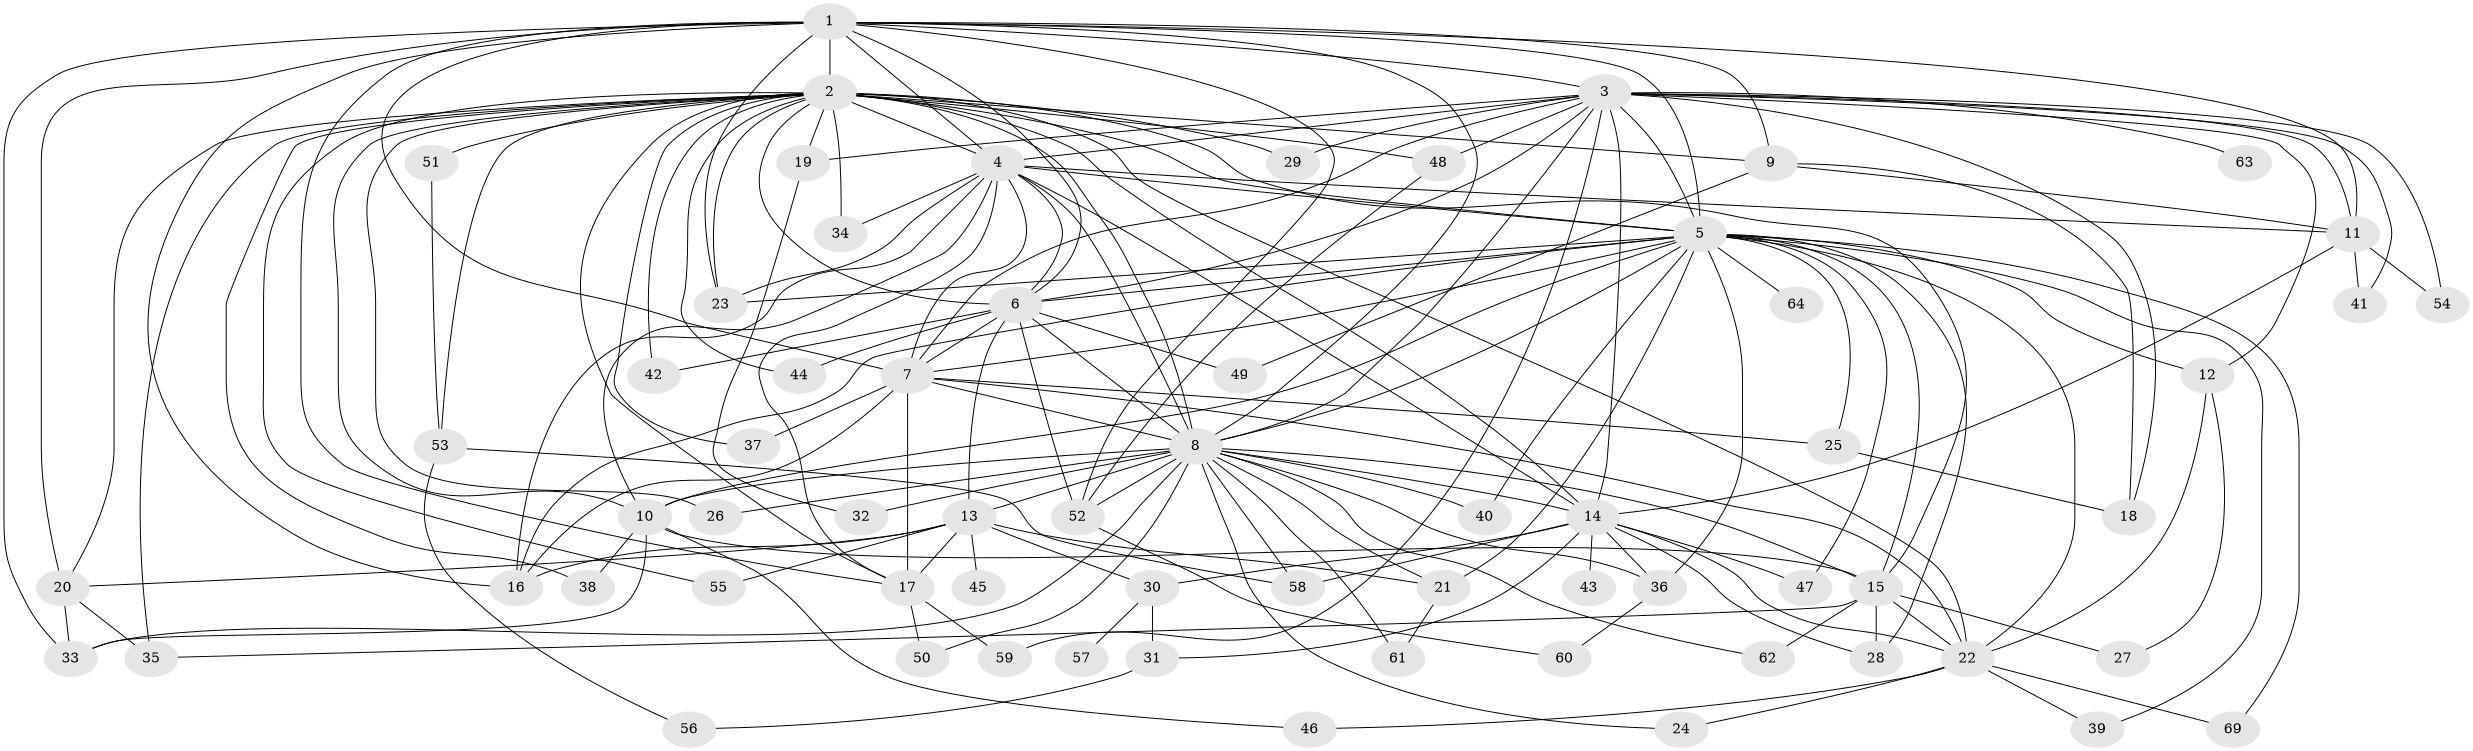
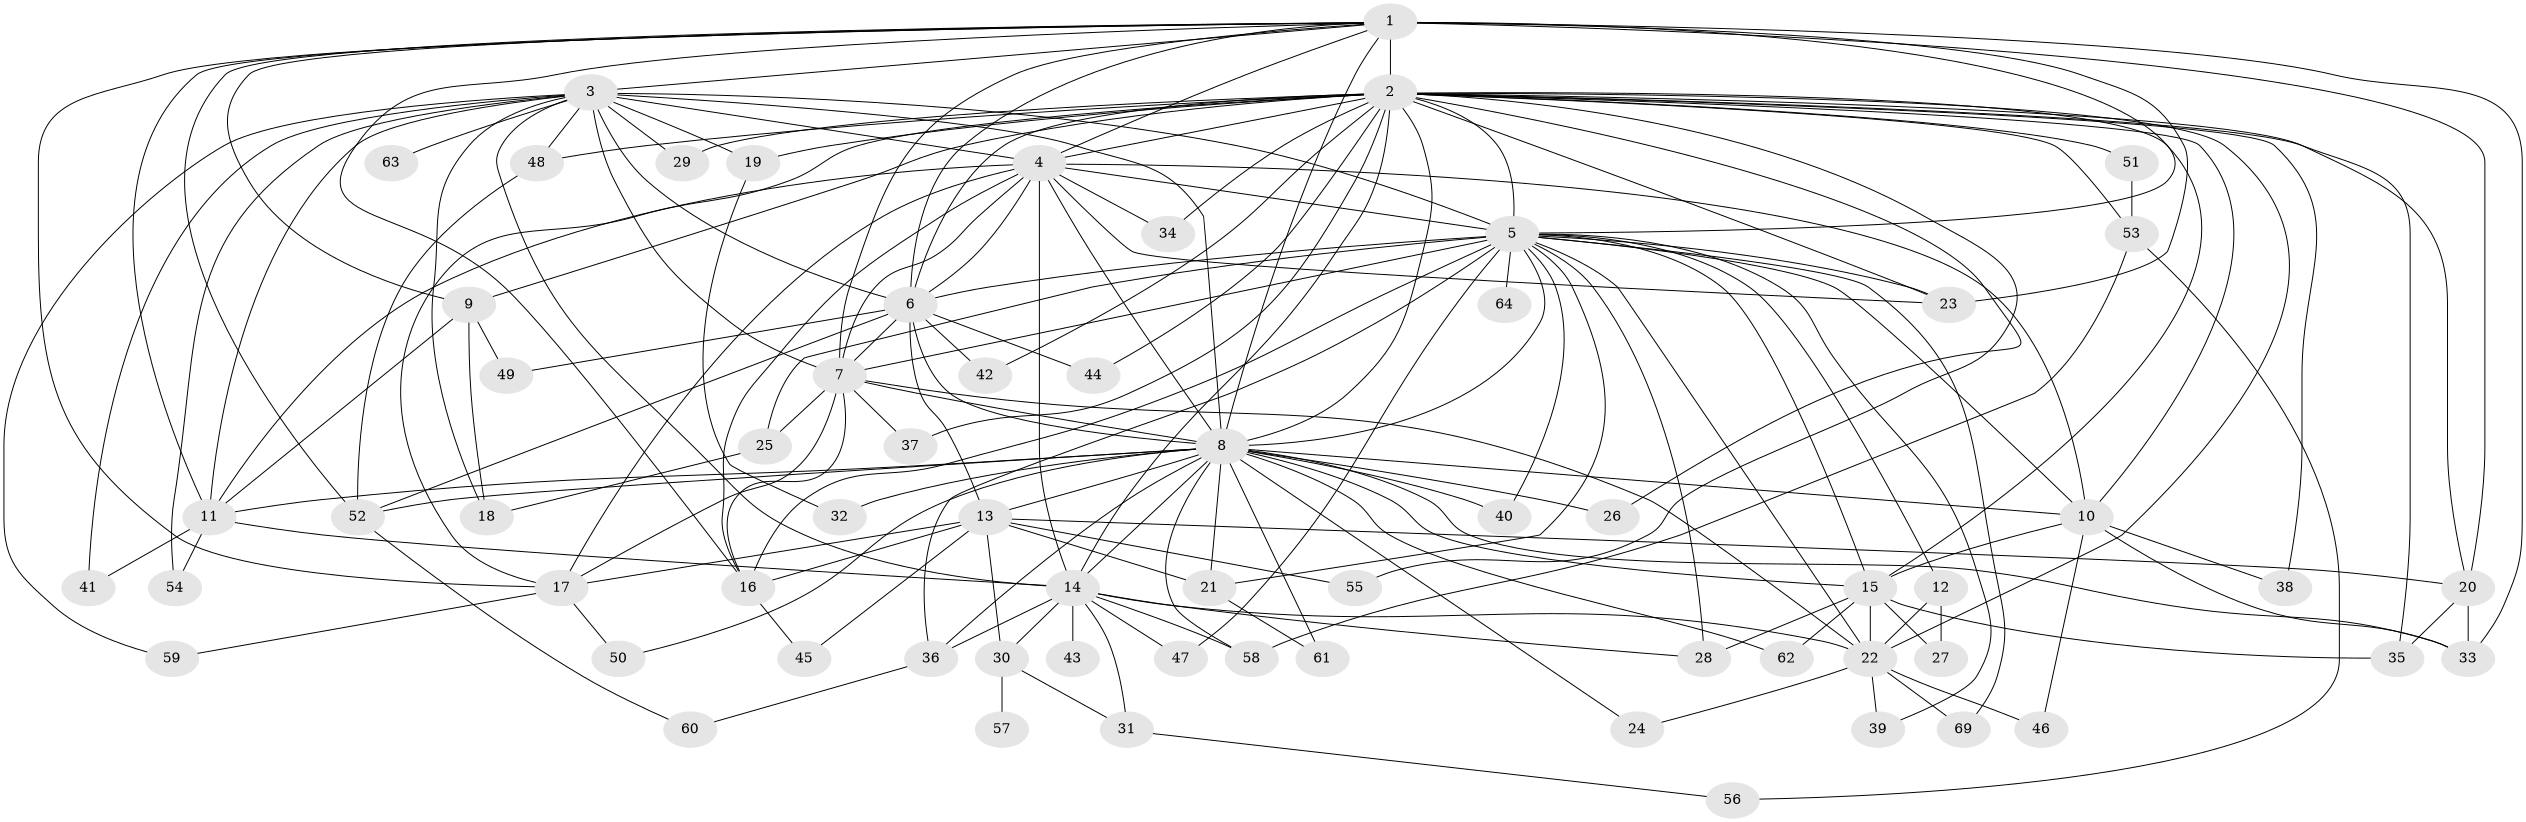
(2133, 123) -> none
none -> (595, 479)
none -> (776, 623)
